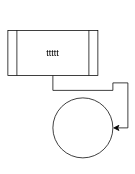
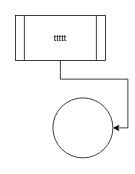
(53, 53) -> (60, 38)
